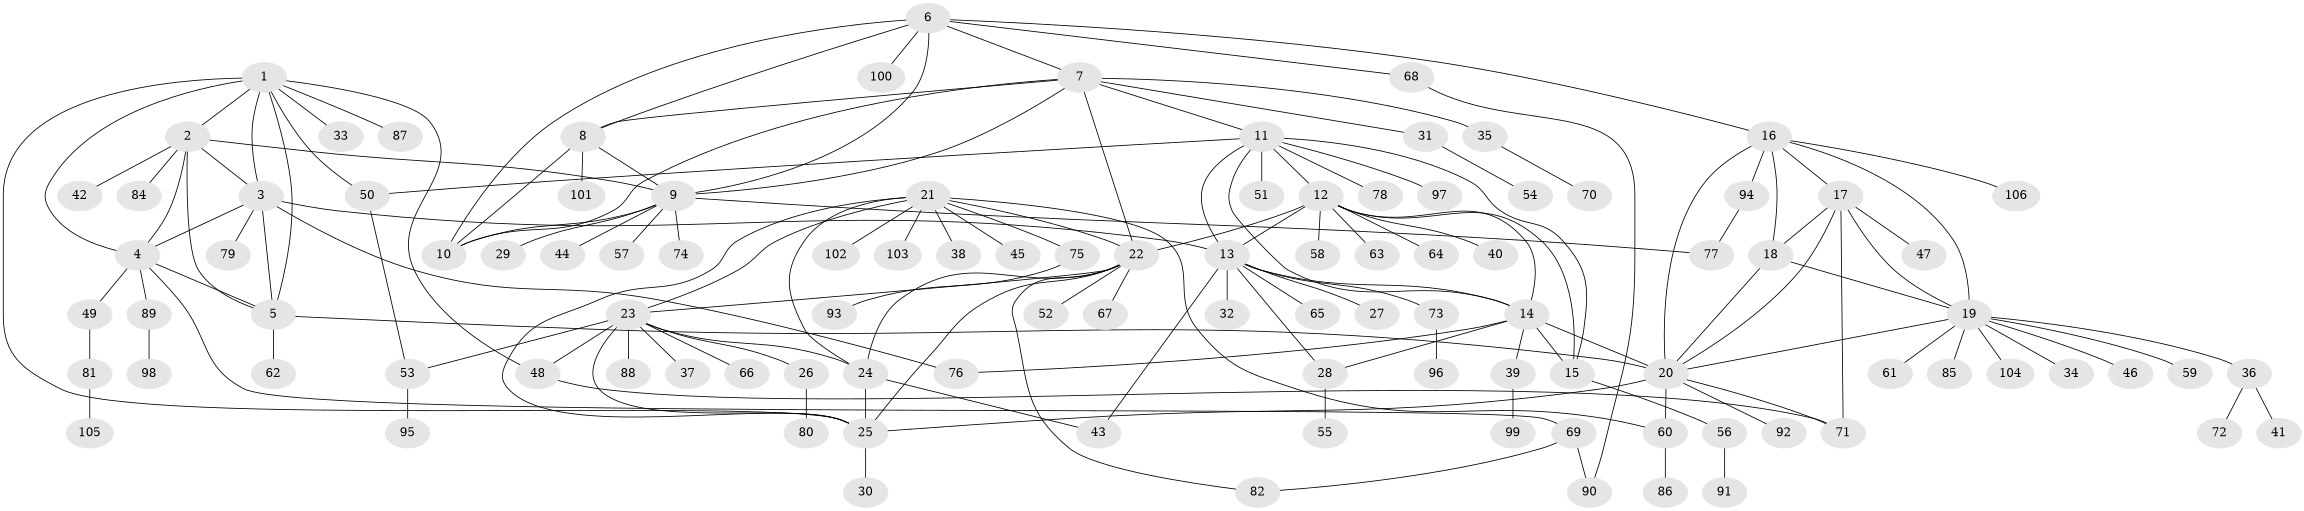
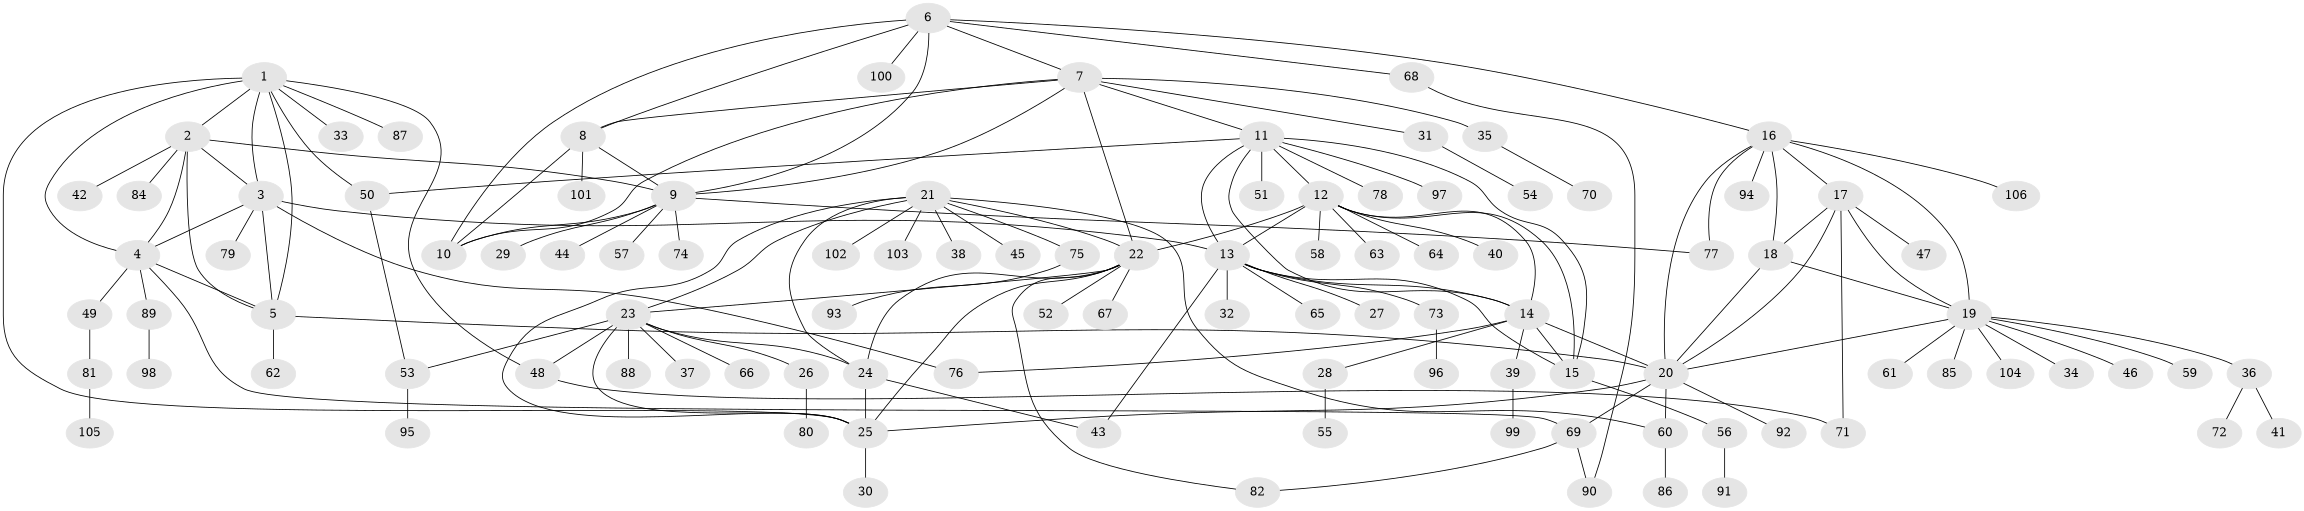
(1729, 226) -> (1715, 186)
(1276, 315) -> (1403, 281)
(1757, 399) -> (1620, 404)
